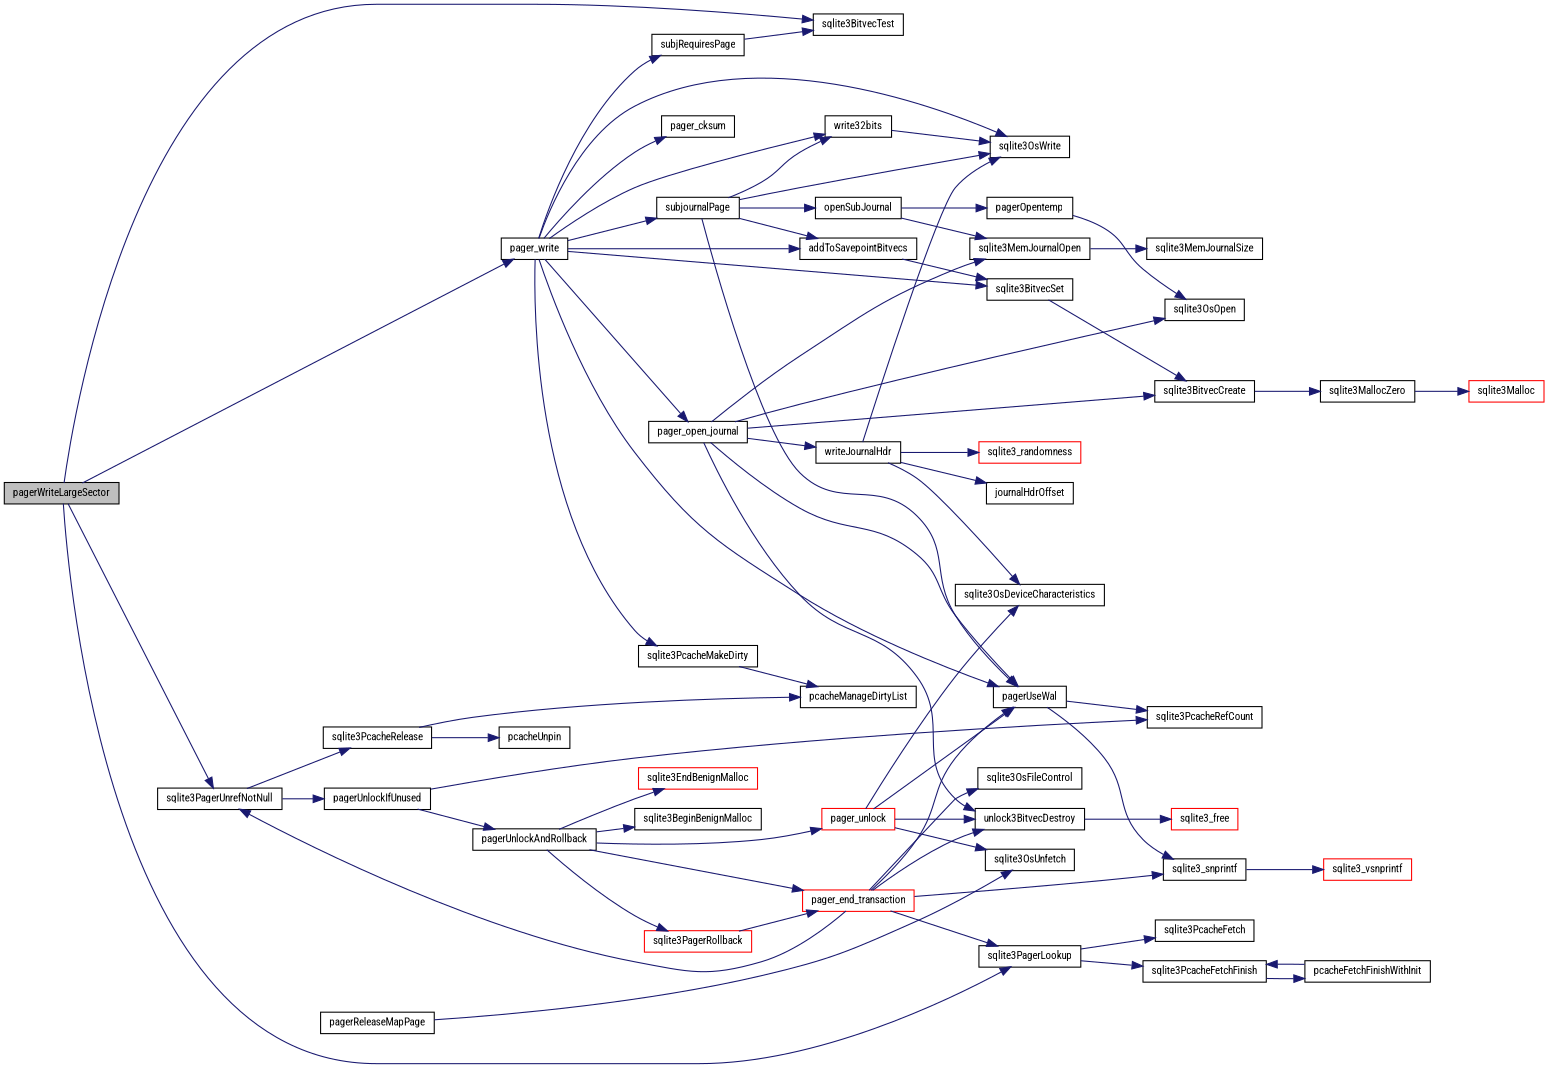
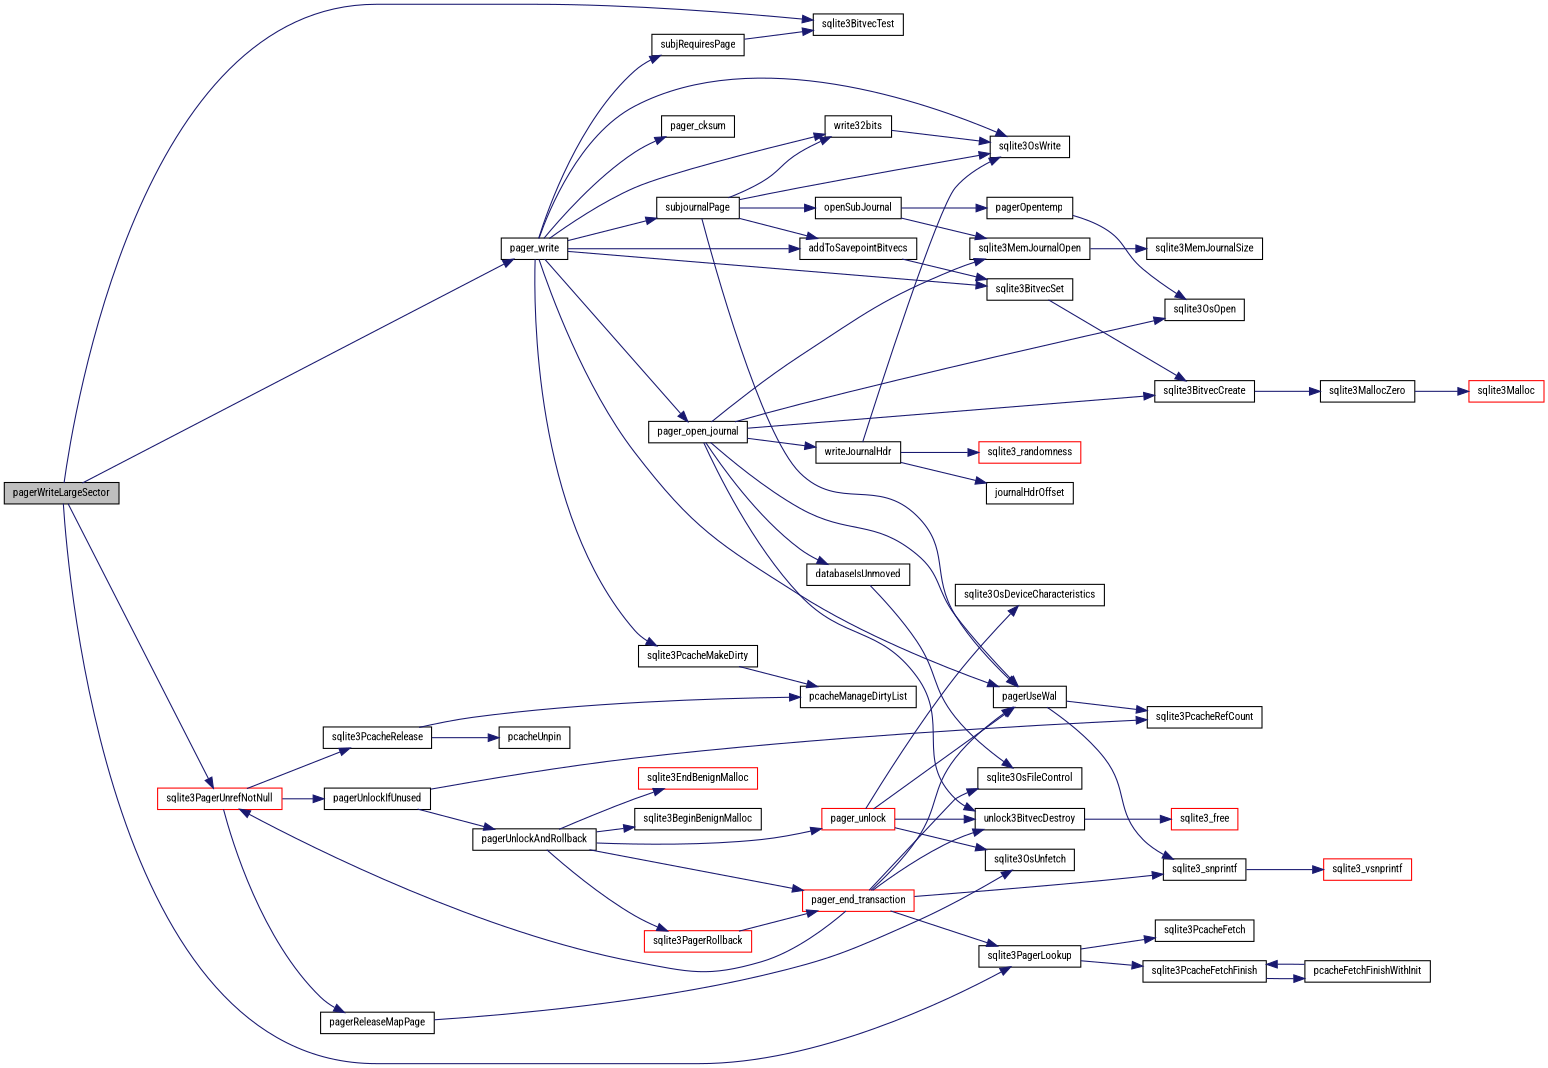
(955, 514) -> none
none -> (858, 575)
(220, 799) -> (220, 799)
none -> (264, 917)
